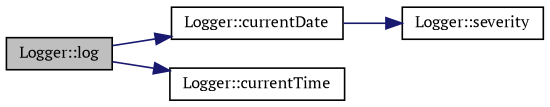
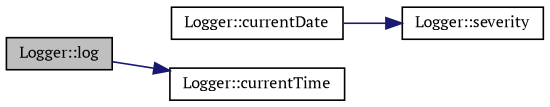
(134, 42) -> none
